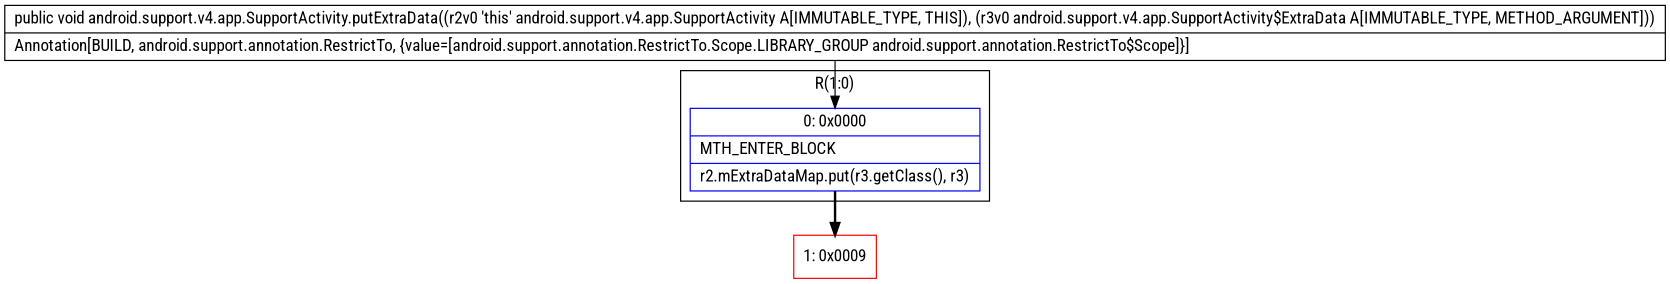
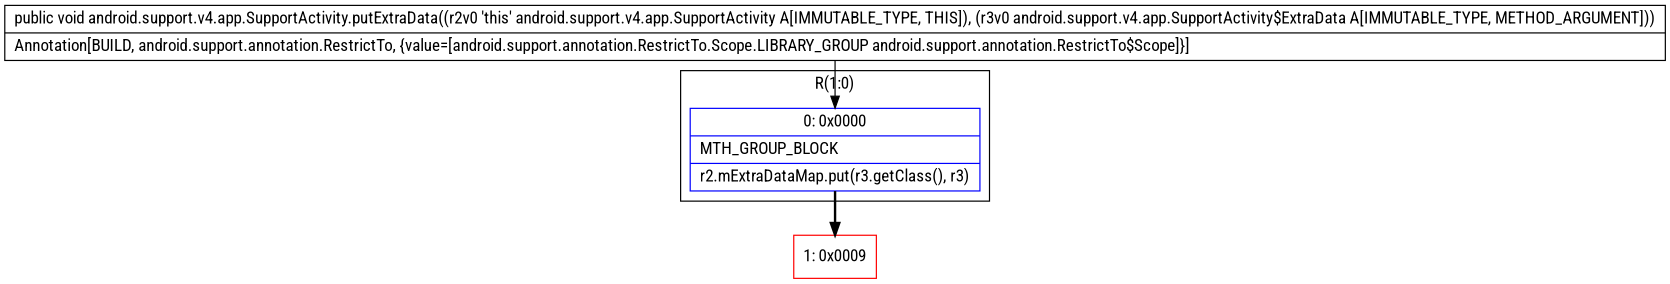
(768, 149) -> (769, 149)
